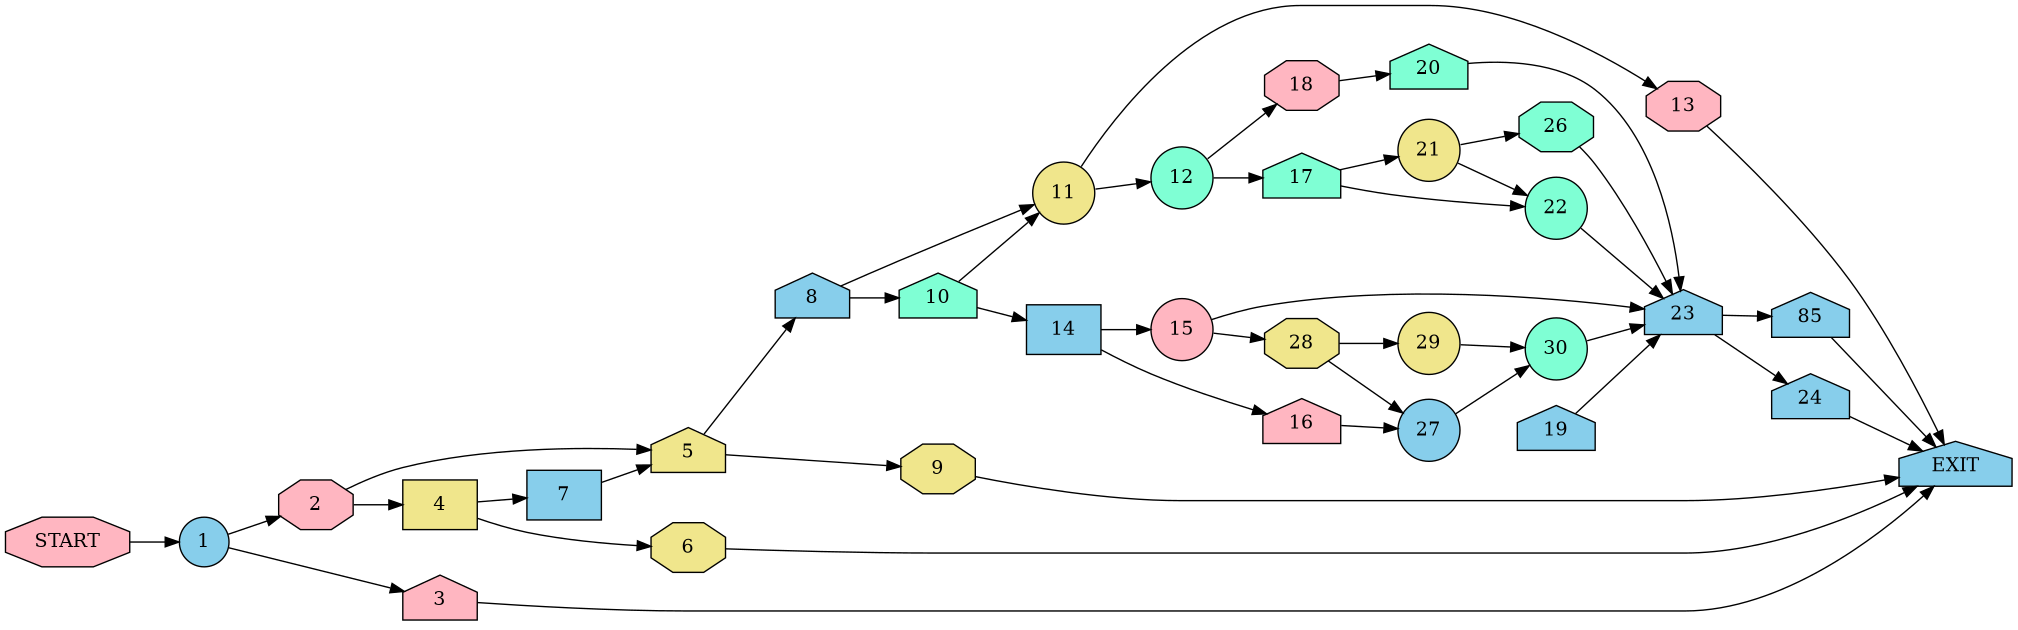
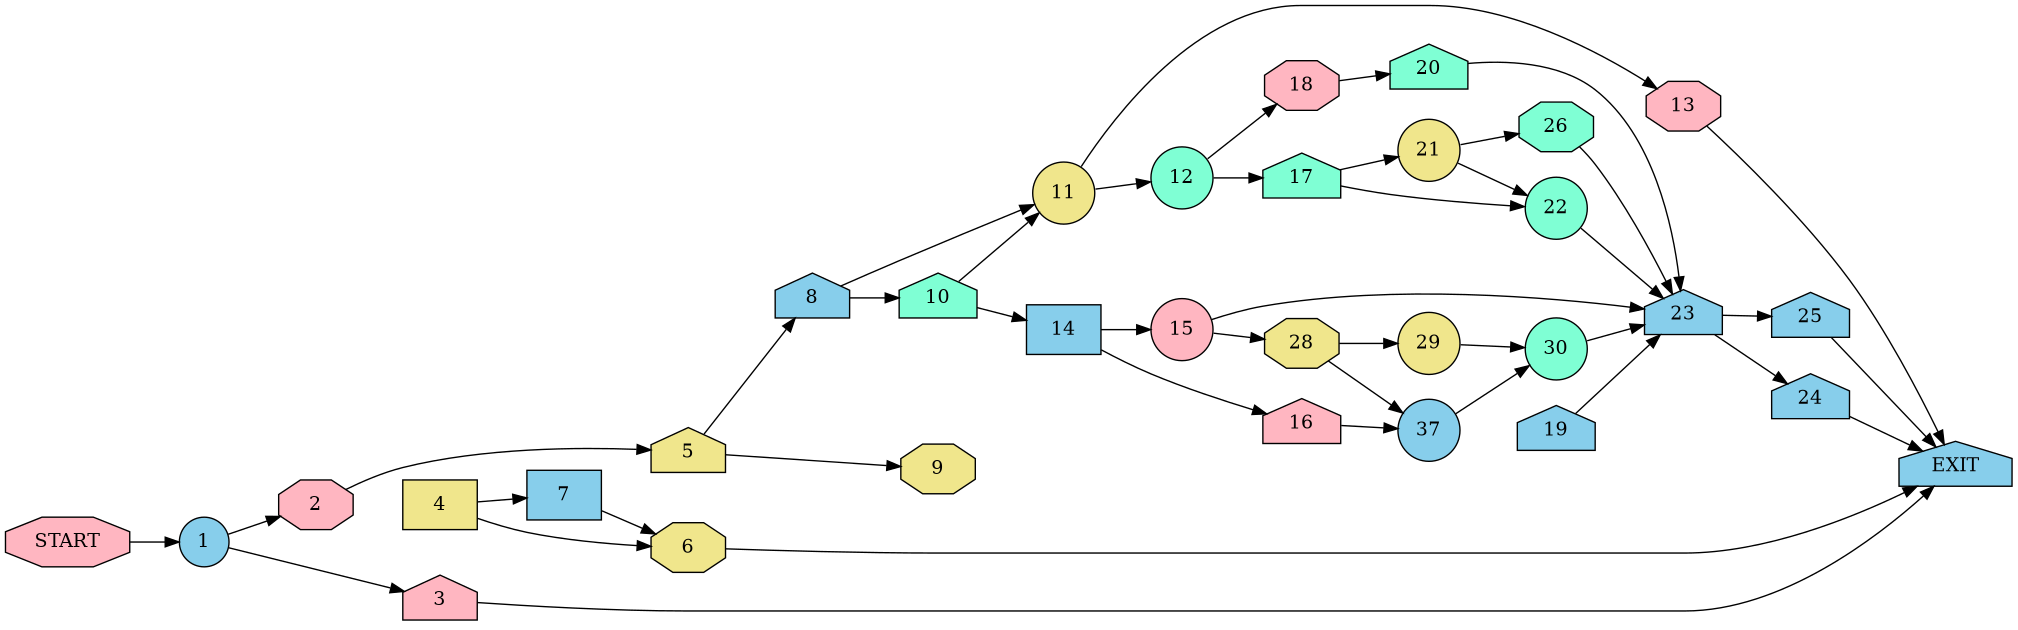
(1811, 317) -> (1811, 317)
(1429, 430) -> (1429, 430)
(620, 476) -> (622, 520)
(1430, 501) -> none
(371, 505) -> none
